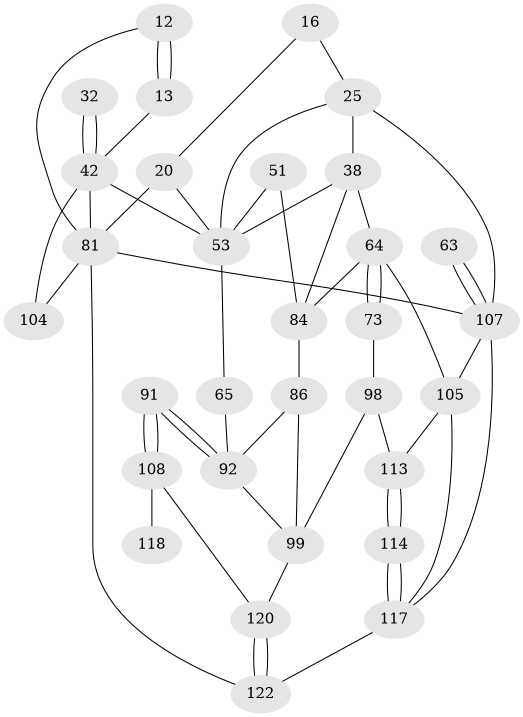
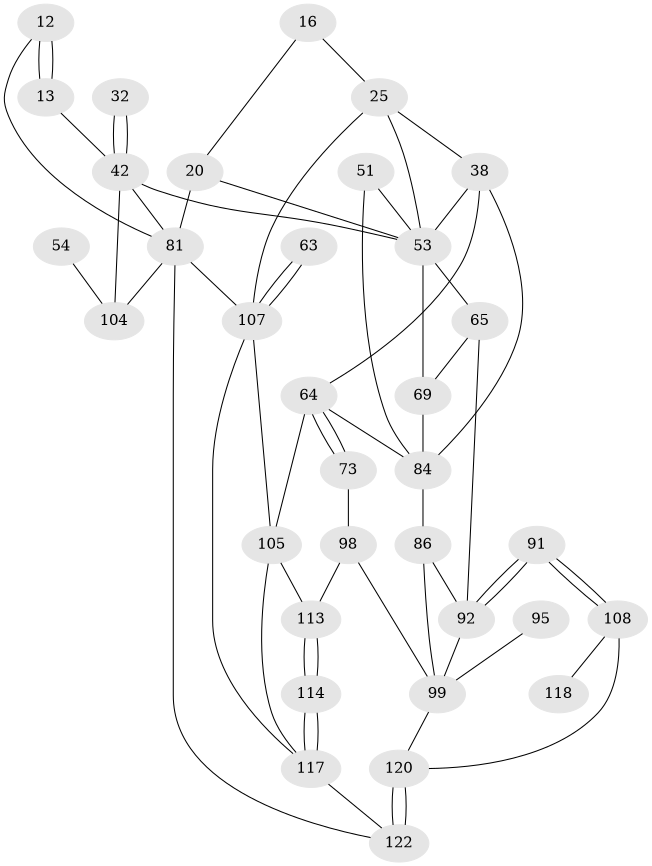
none -> (61, 247)
none -> (423, 396)
none -> (541, 620)
